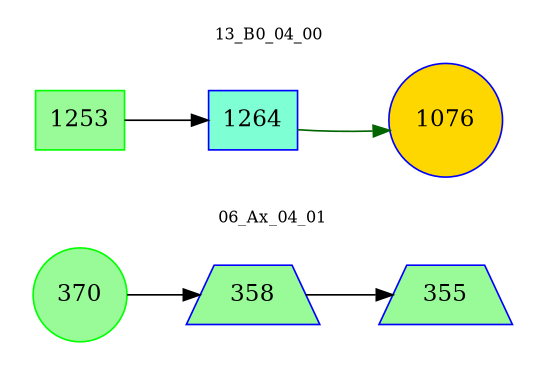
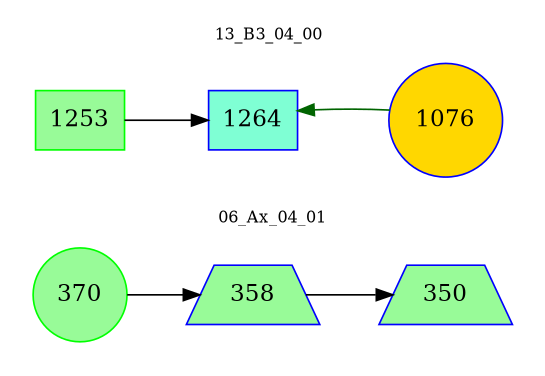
(269, 35) -> (269, 35)
(335, 131) -> (352, 109)
(446, 295) -> (446, 295)
